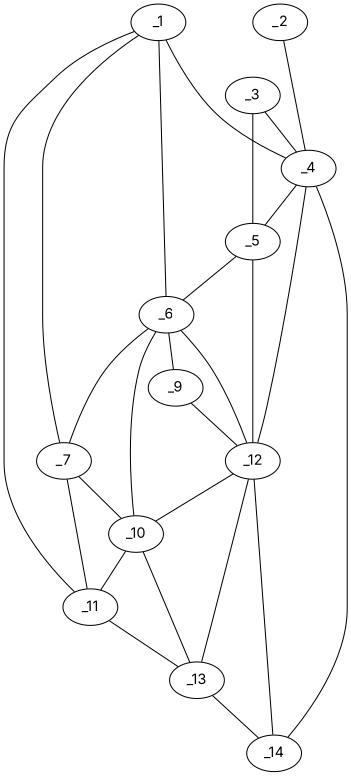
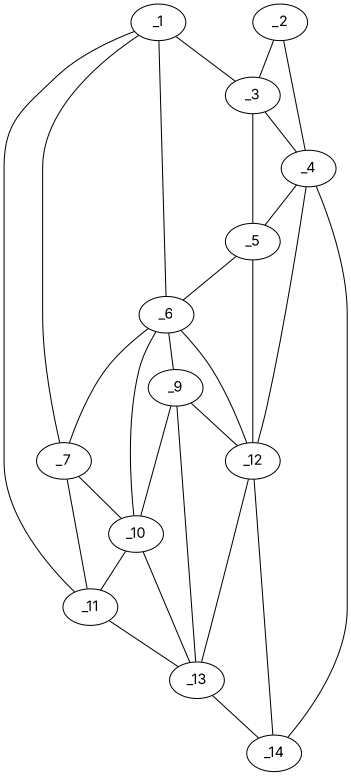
none -> (267, 59)
(214, 111) -> (206, 59)
(194, 497) -> (156, 461)
none -> (186, 534)
